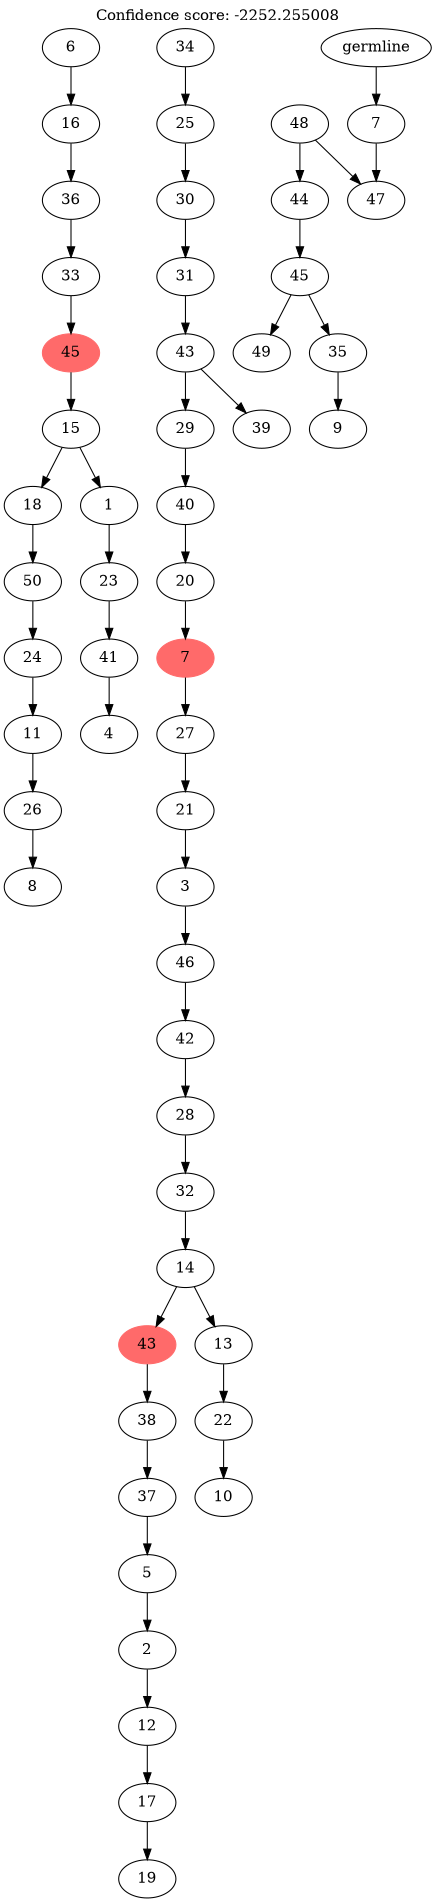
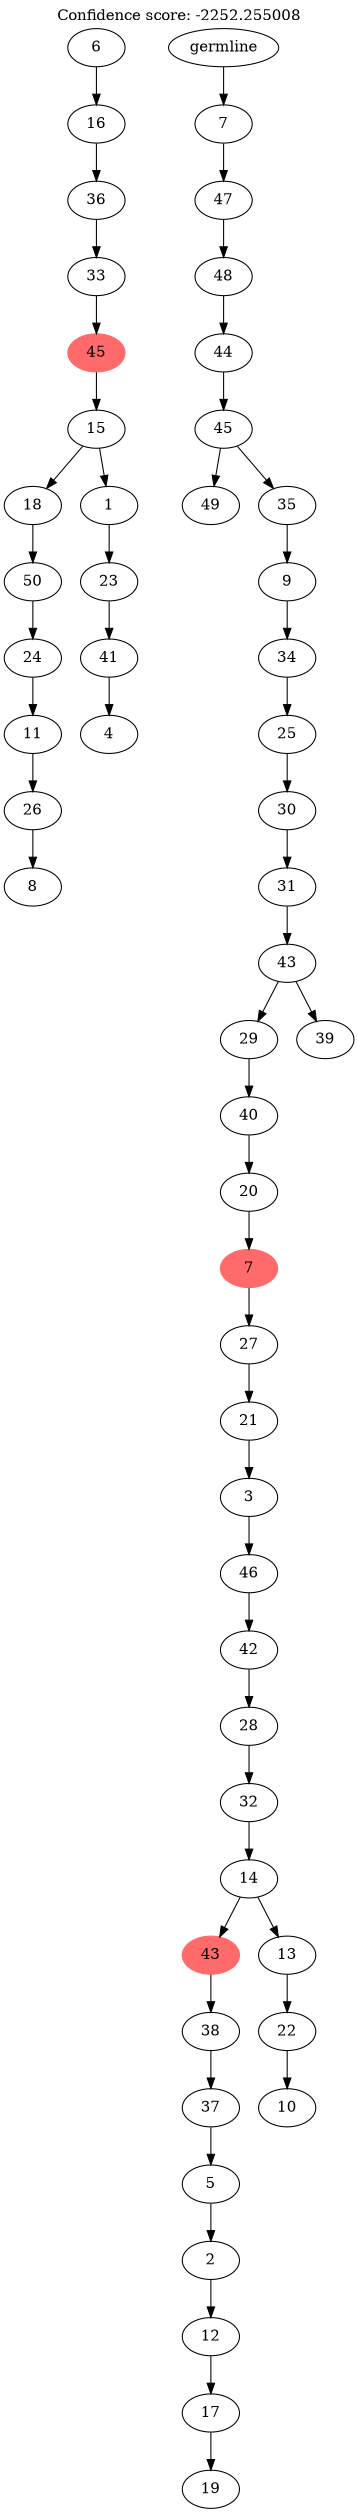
(334, 158) -> (224, 233)
none -> (287, 615)
